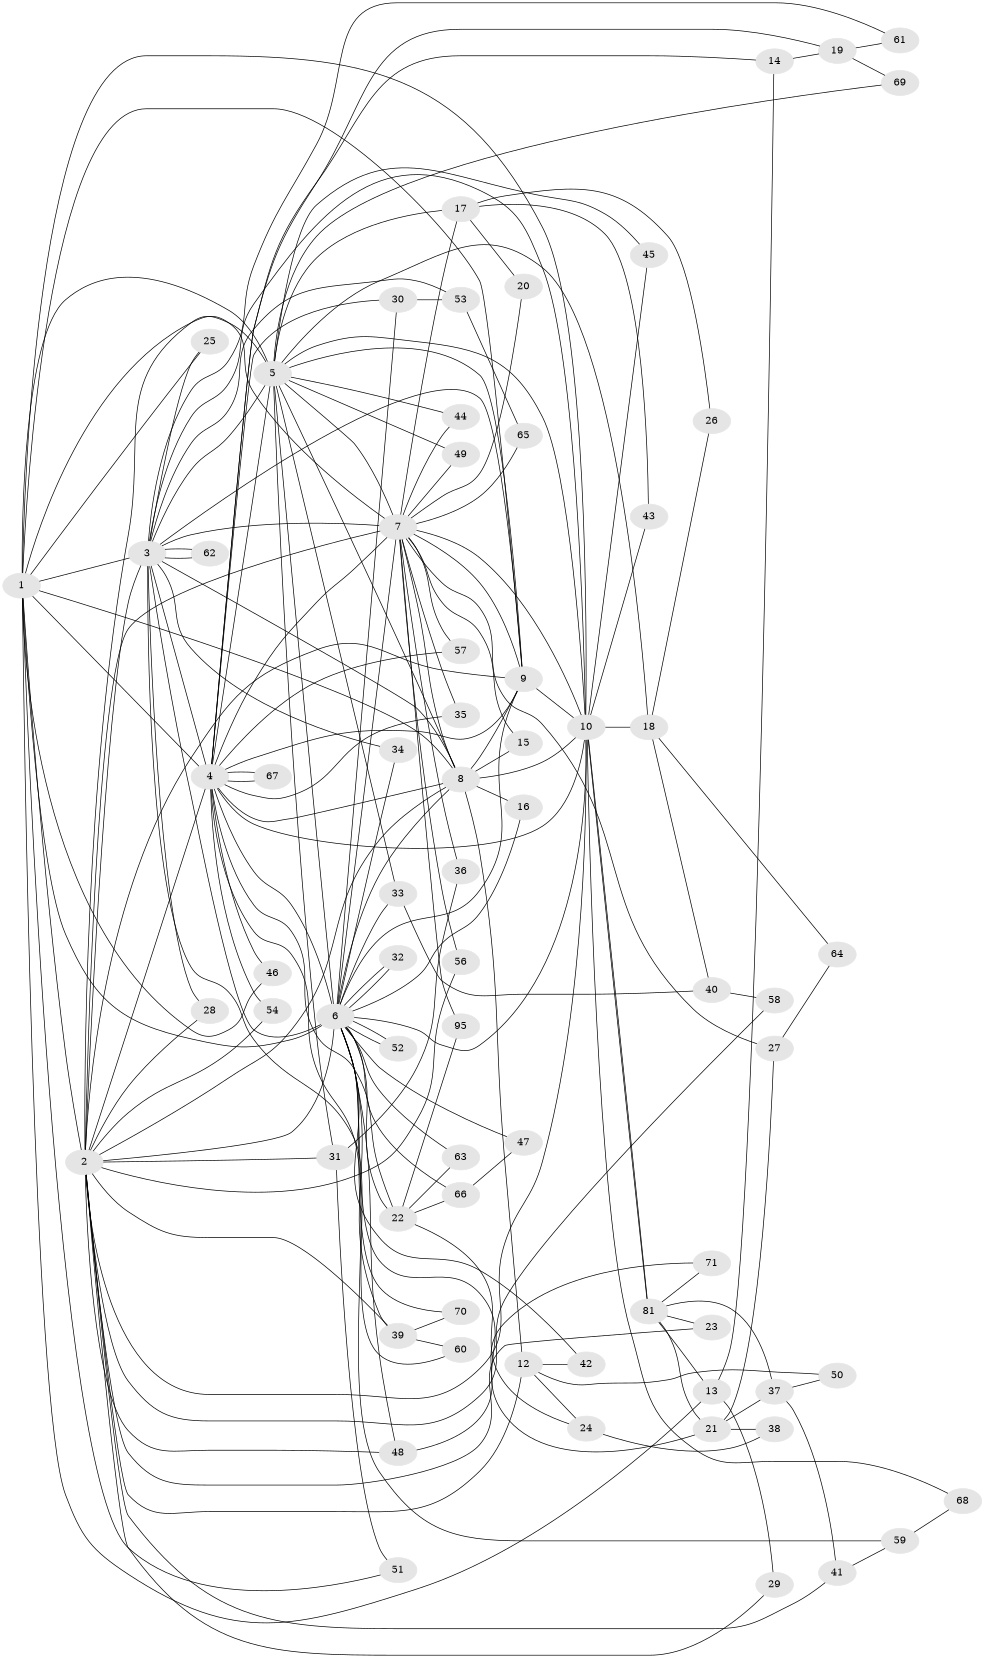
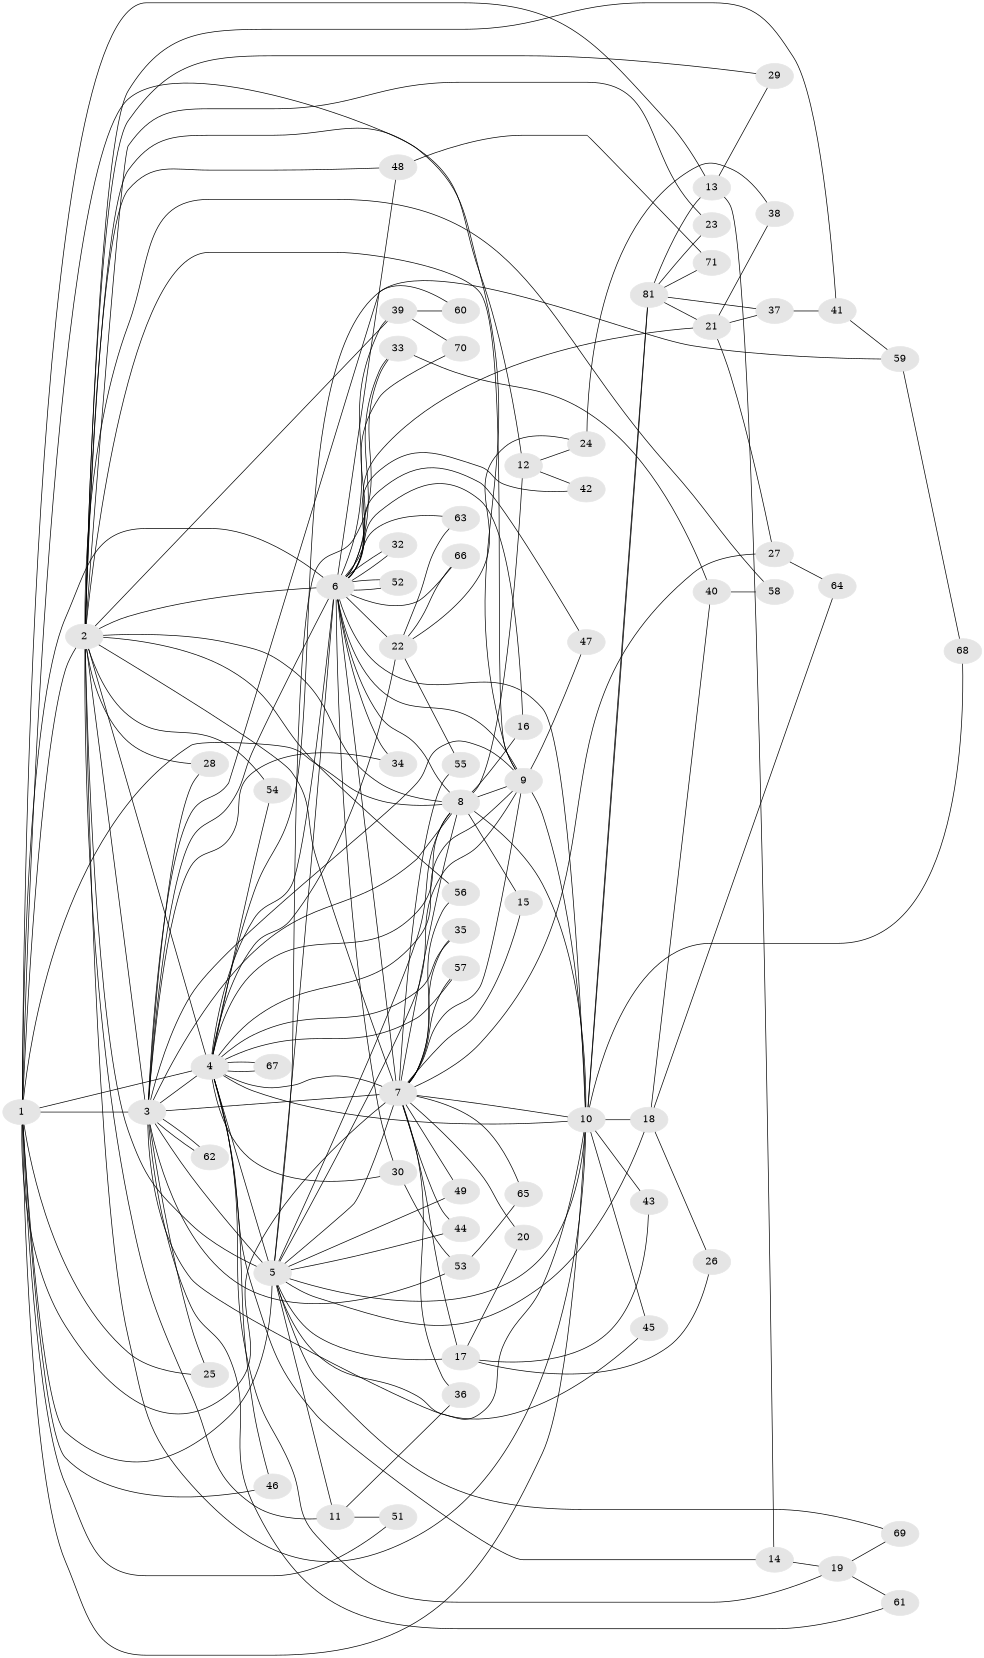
(461, 1026) -> (461, 765)
(335, 1157) -> (335, 1517)
(492, 1169) -> (557, 712)
(837, 1376) -> none
